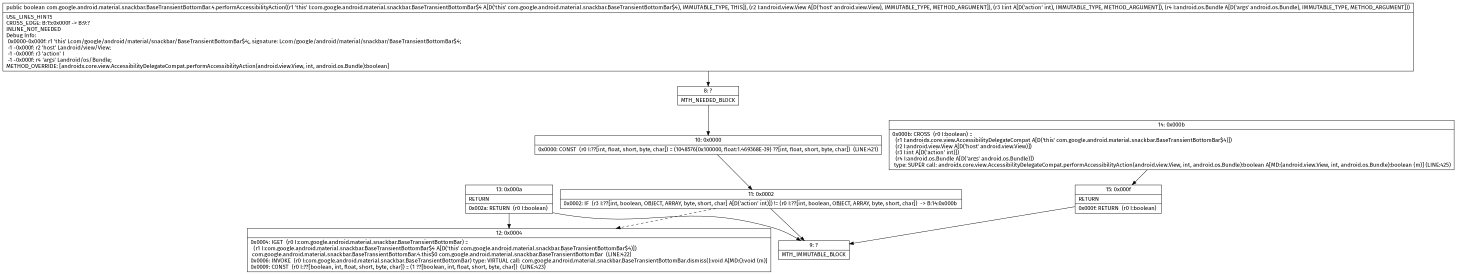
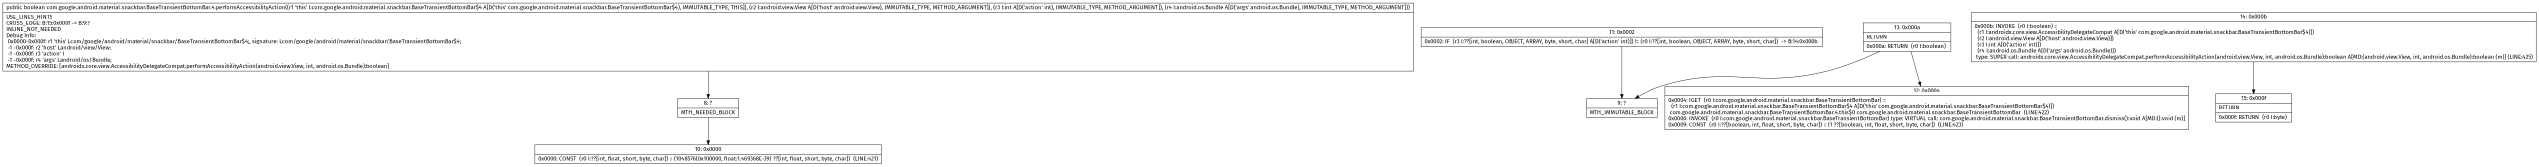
(933, 134) -> (2017, 26)
(733, 171) -> none
(509, 208) -> (1907, 46)
(1118, 208) -> (2254, 117)
(658, 220) -> none
(964, 225) -> none
